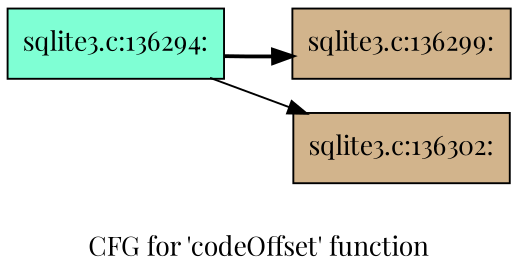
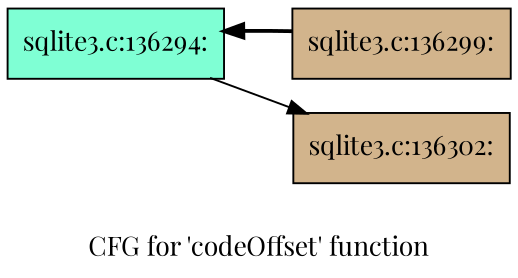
(248, 56) -> (268, 31)
